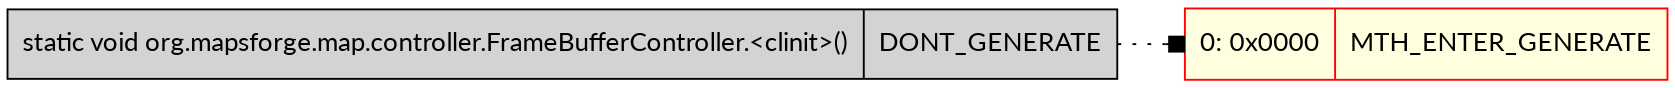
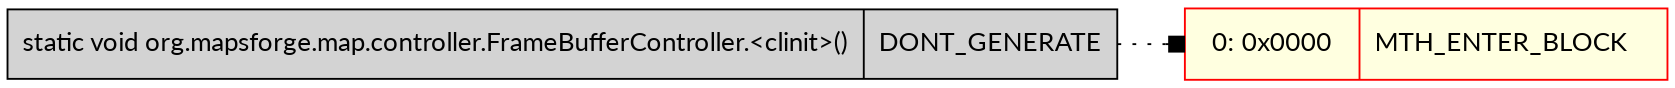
(1501, 43) -> (1501, 43)
